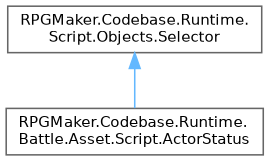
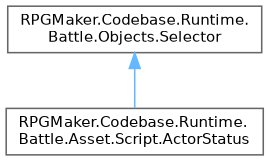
(135, 29) -> (135, 29)
